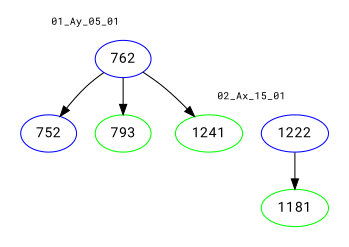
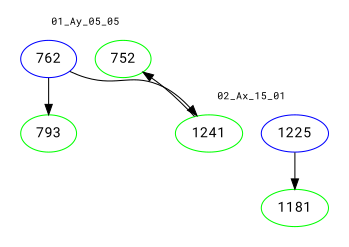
(86, 22) -> (86, 22)
(84, 89) -> (174, 96)
(49, 133) -> (123, 59)
(295, 133) -> (295, 133)
